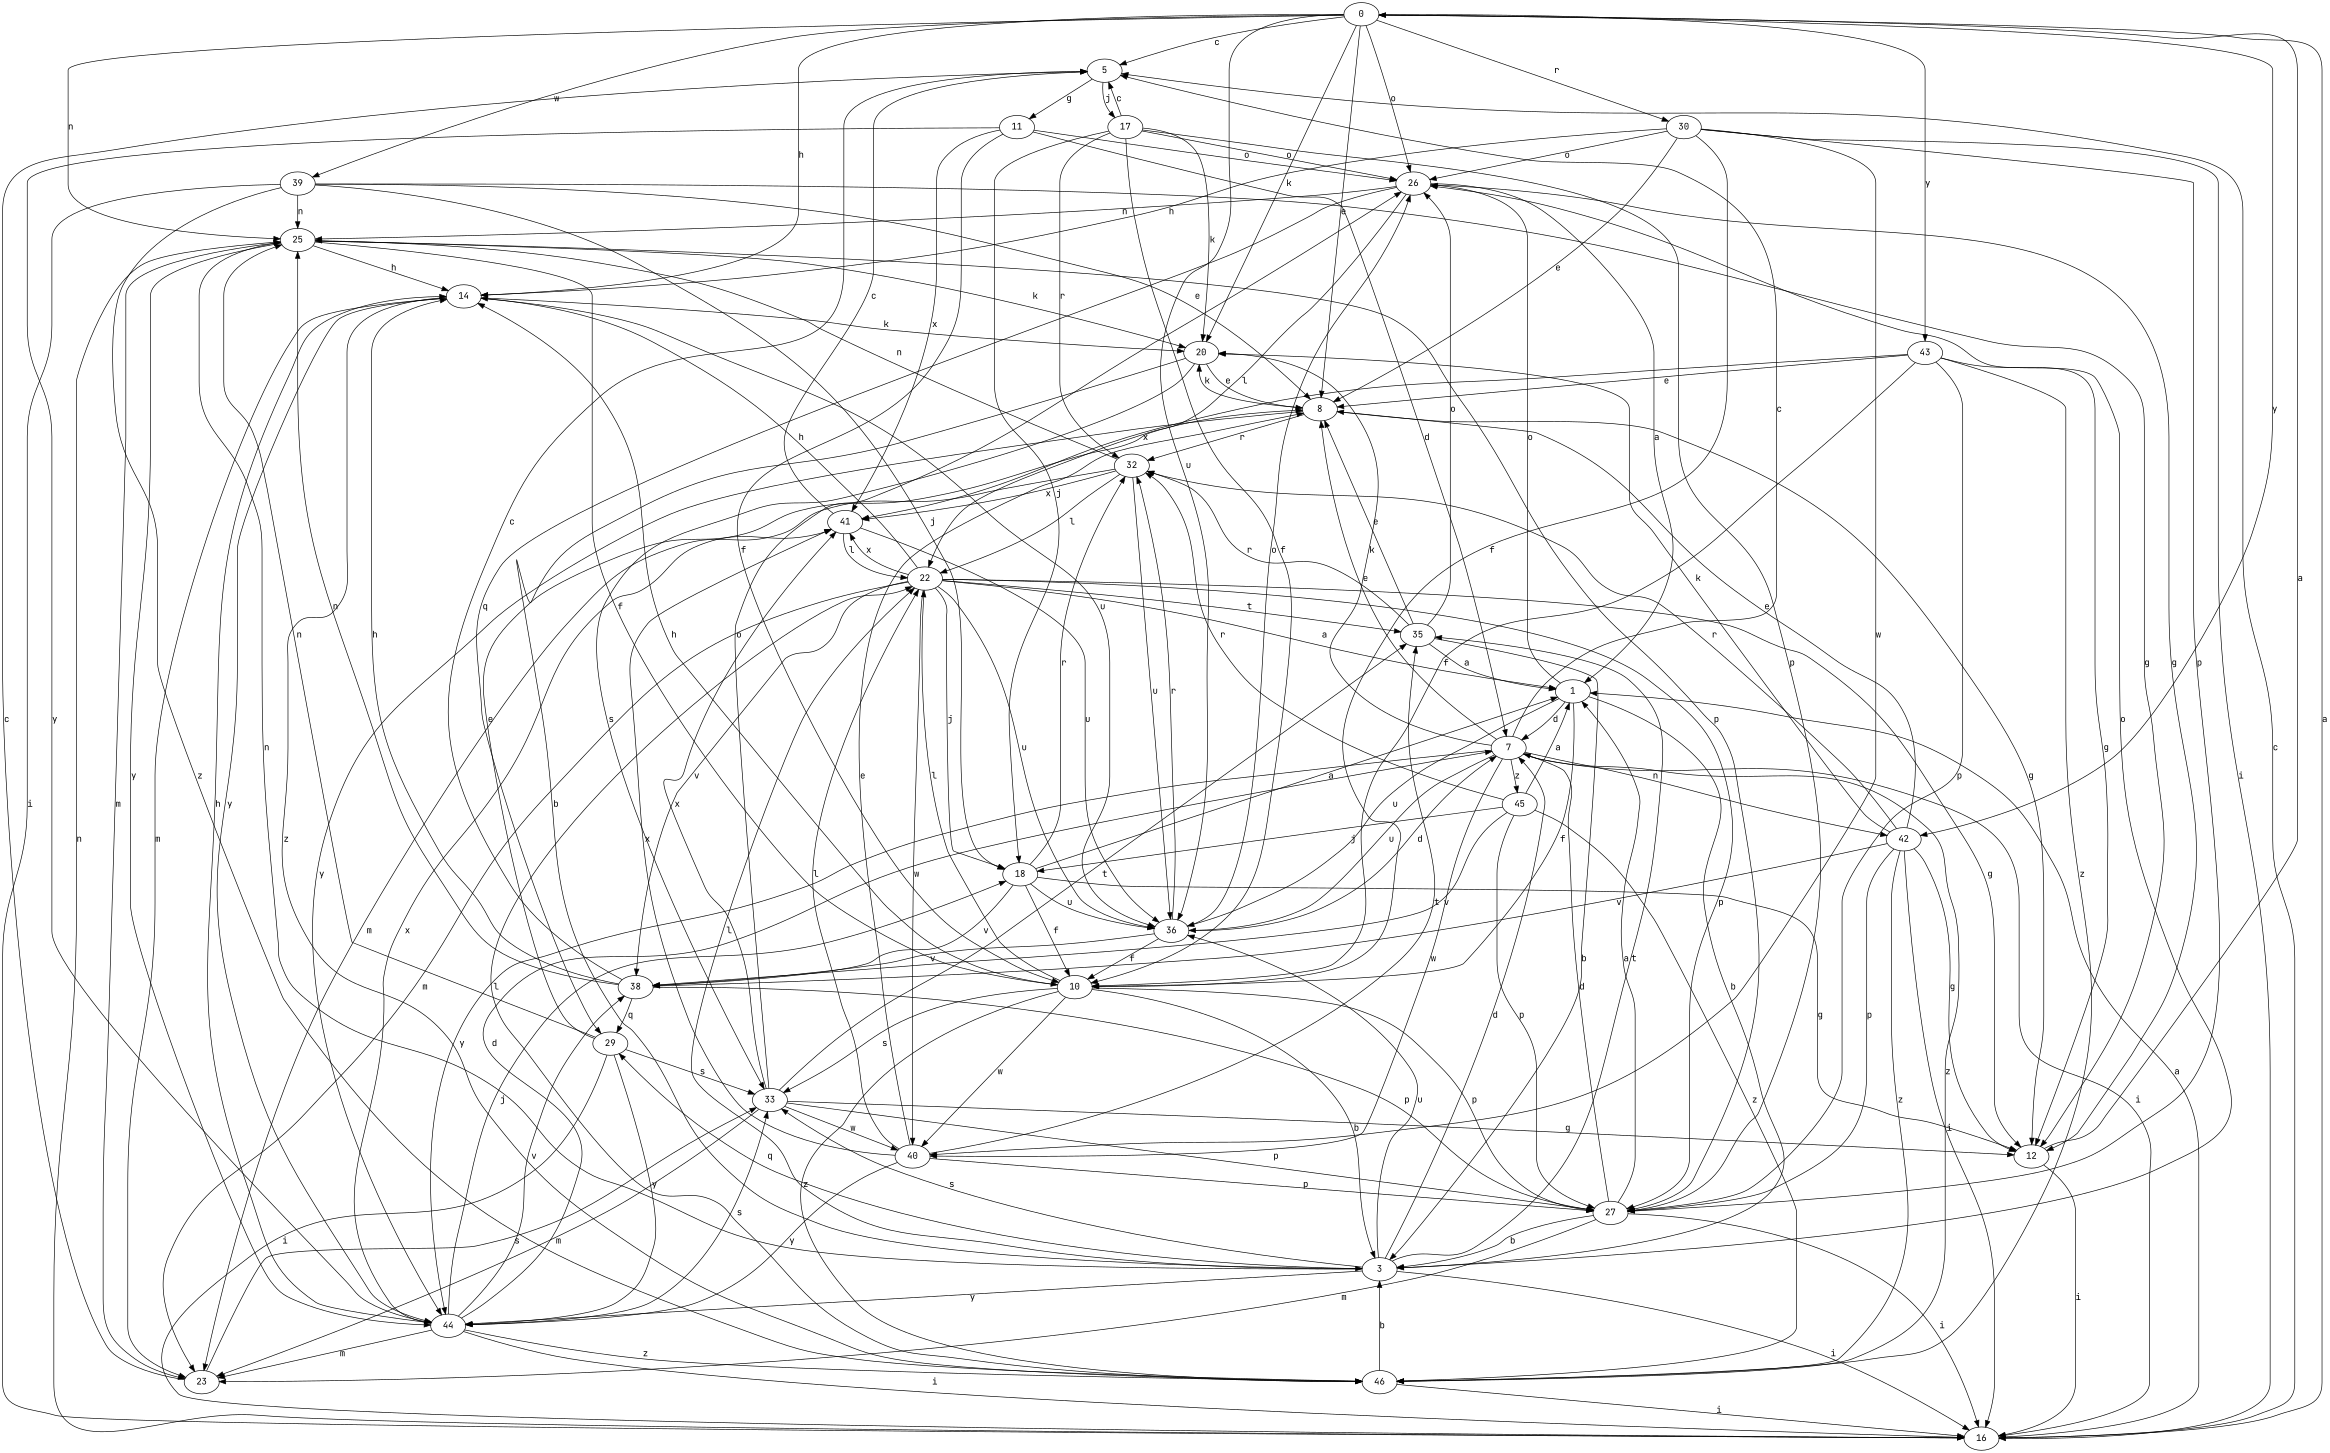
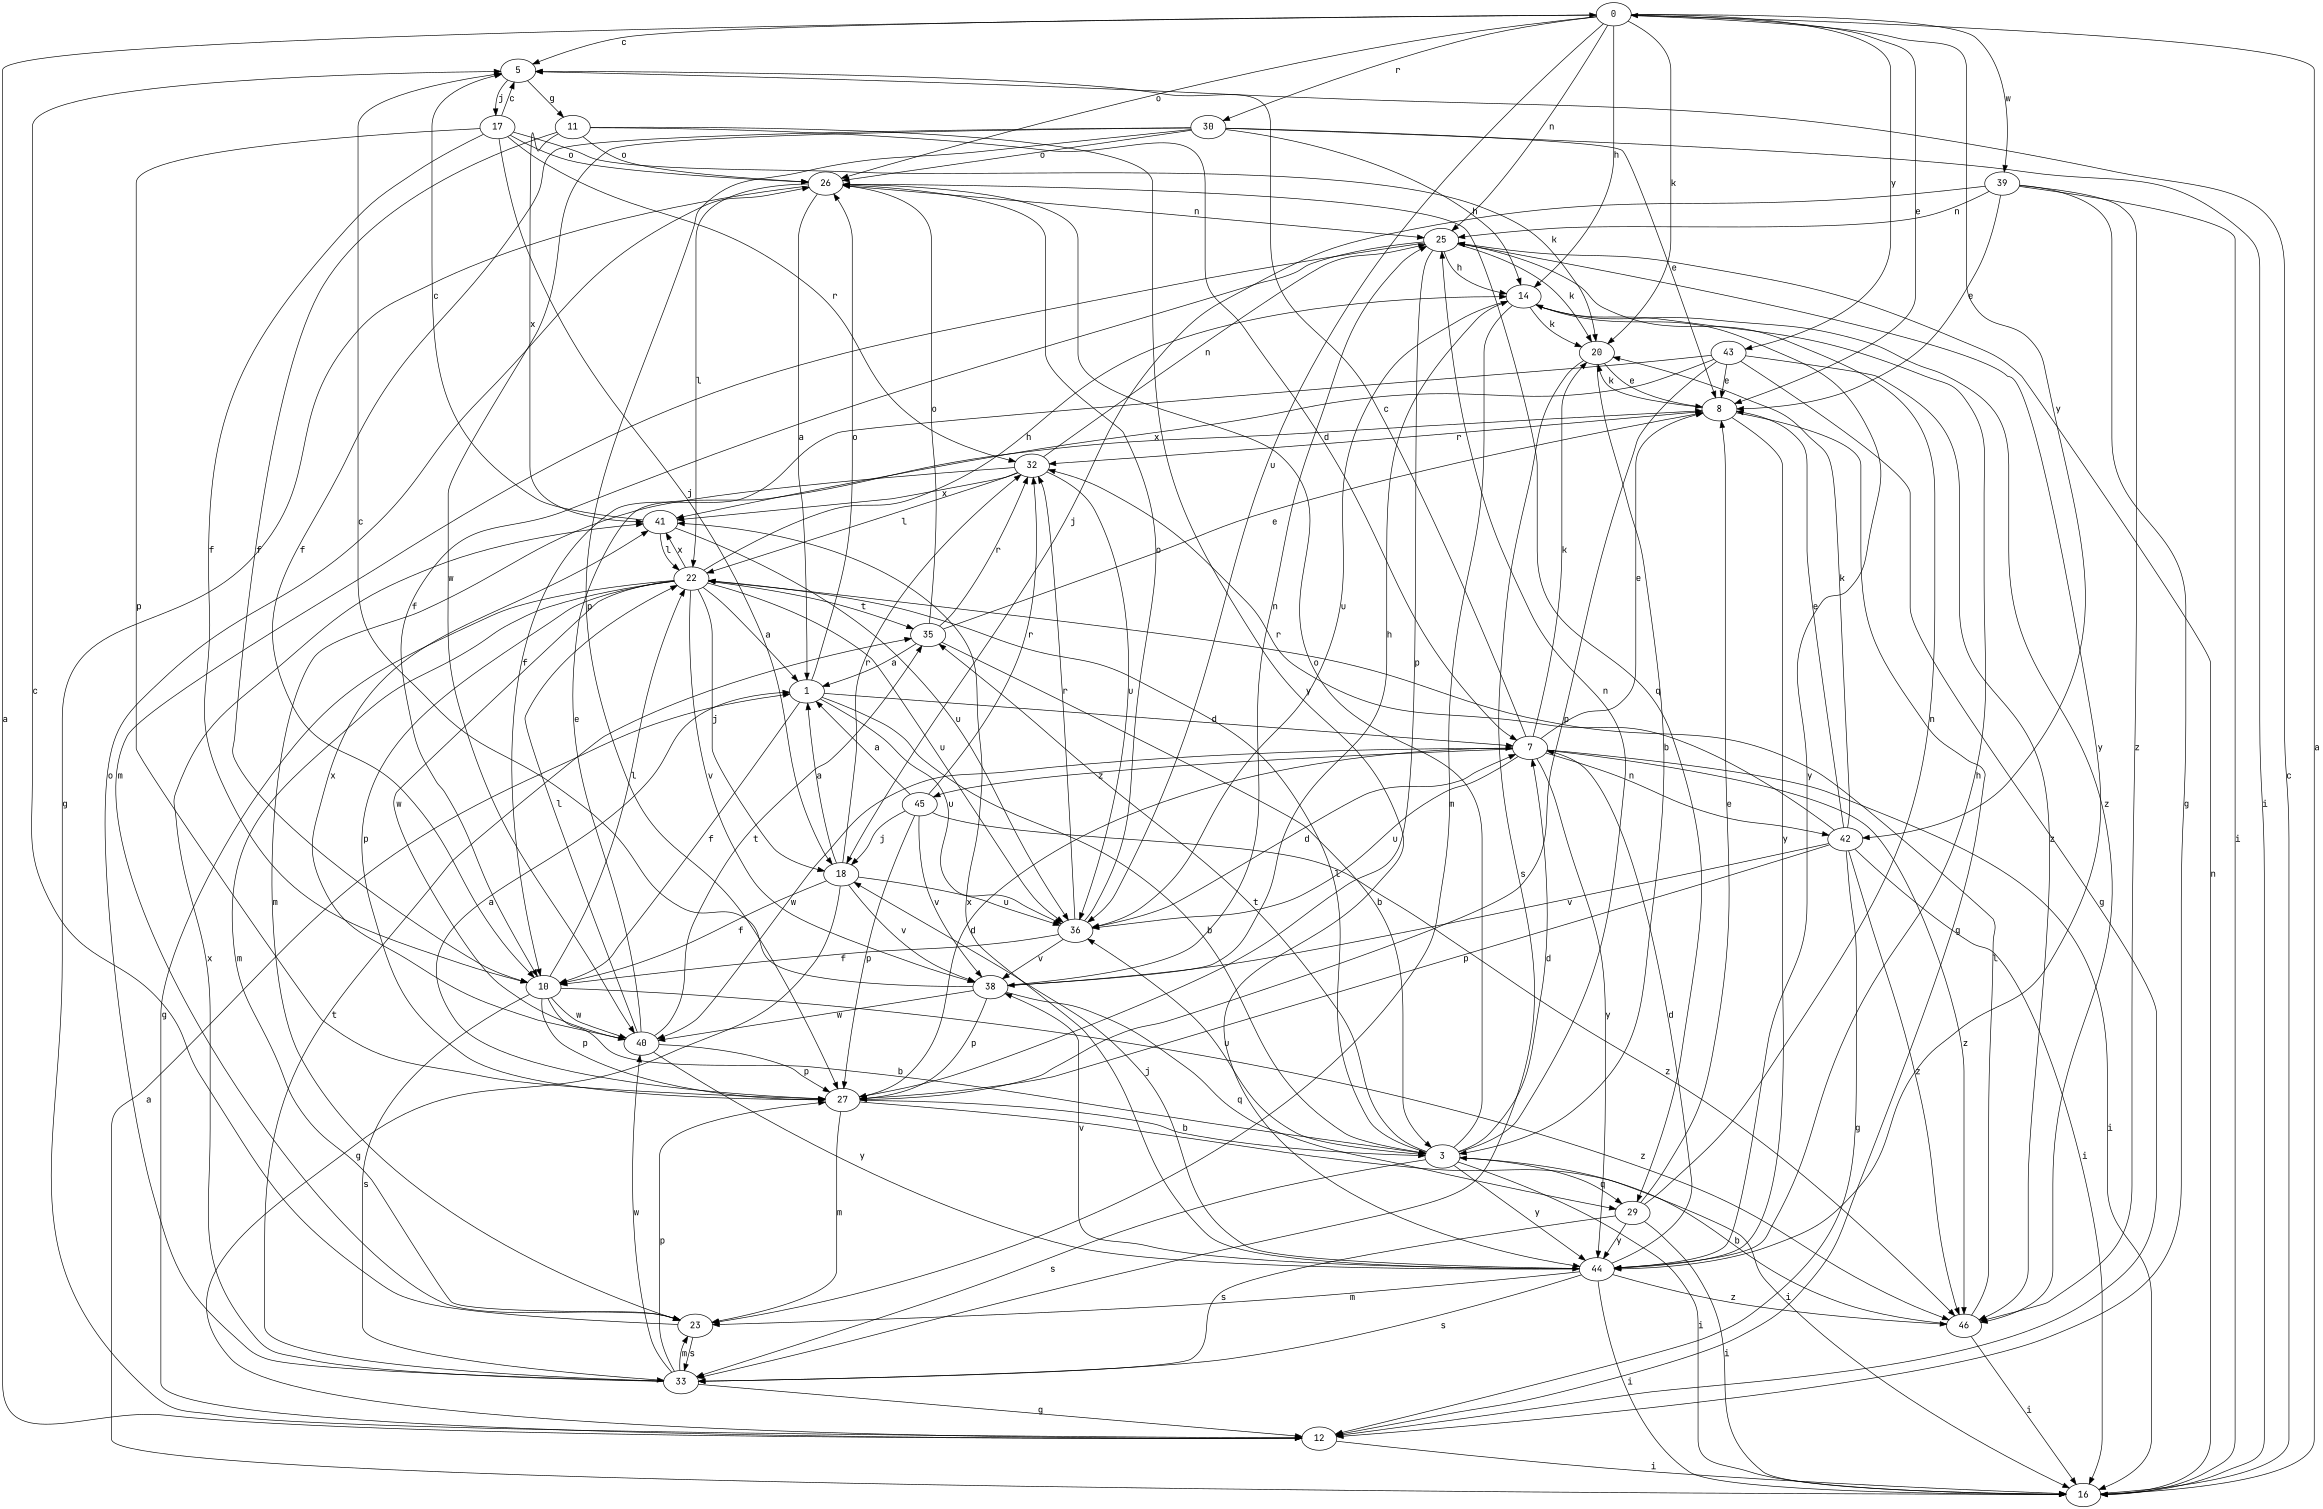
(722, 711) -> none
none -> (819, 1015)
